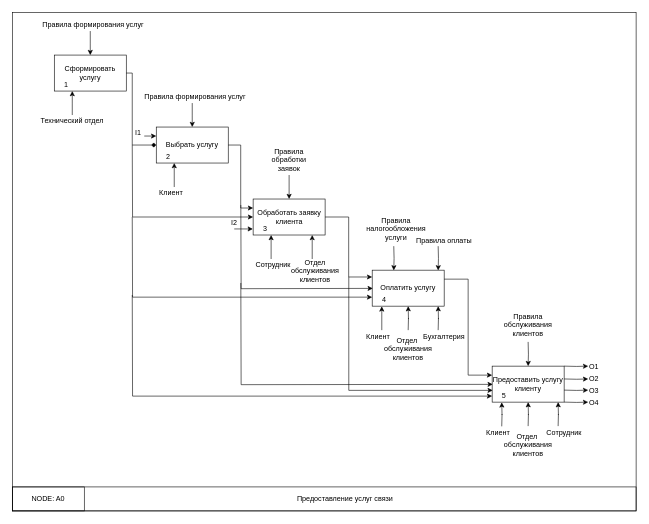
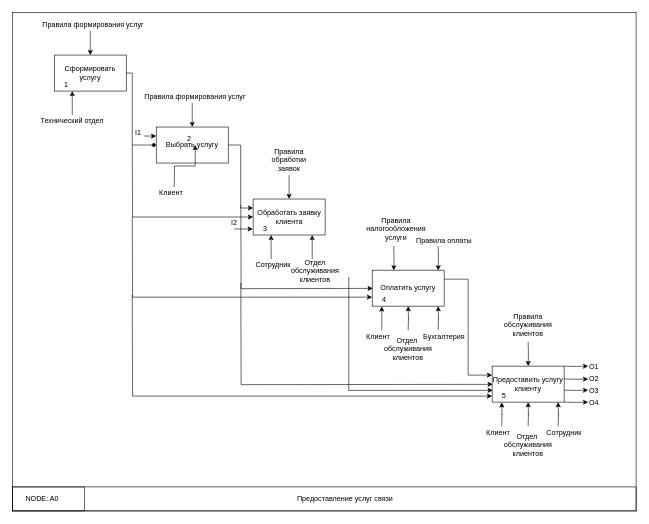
(168, 157) -> (189, 139)
(349, 246) -> none
(48, 499) -> (42, 499)
